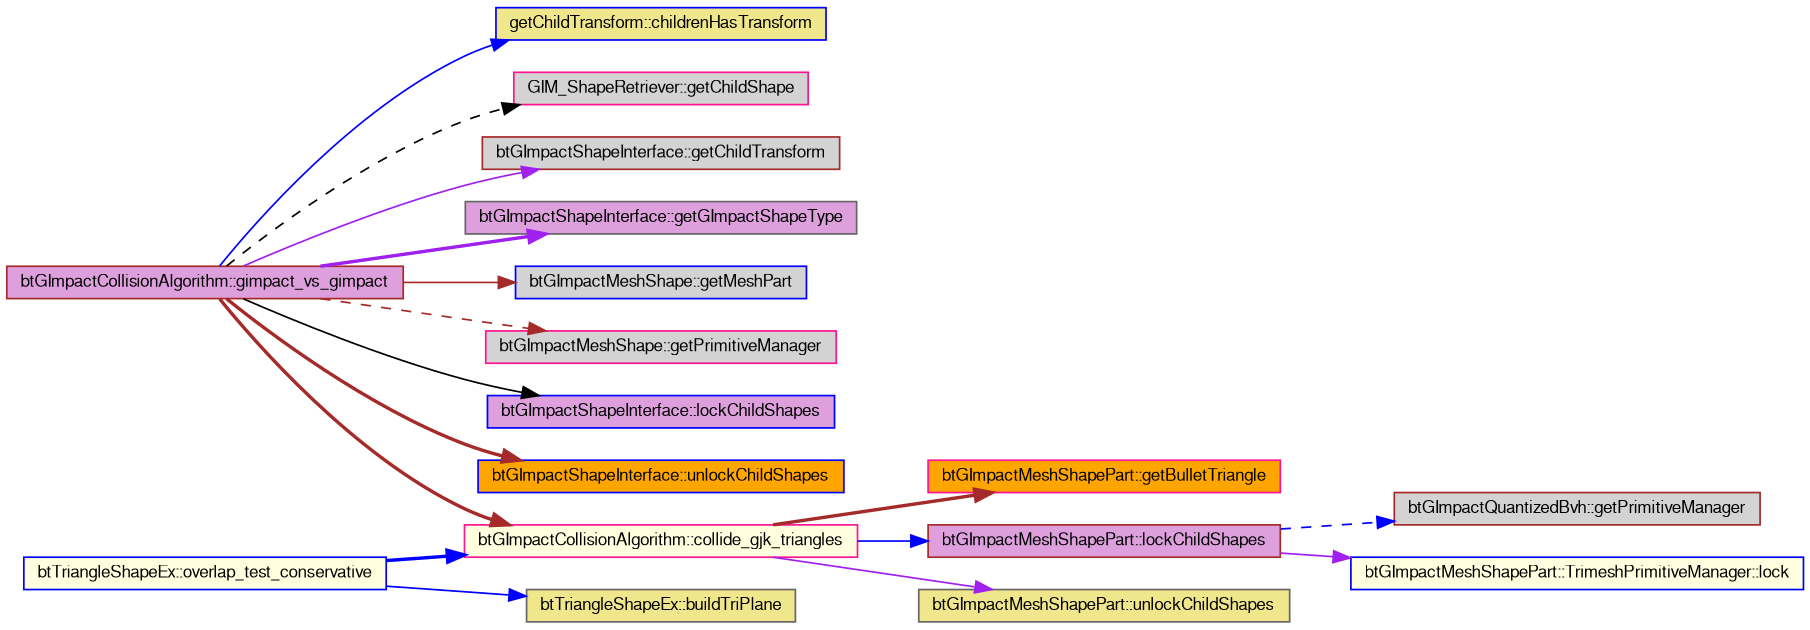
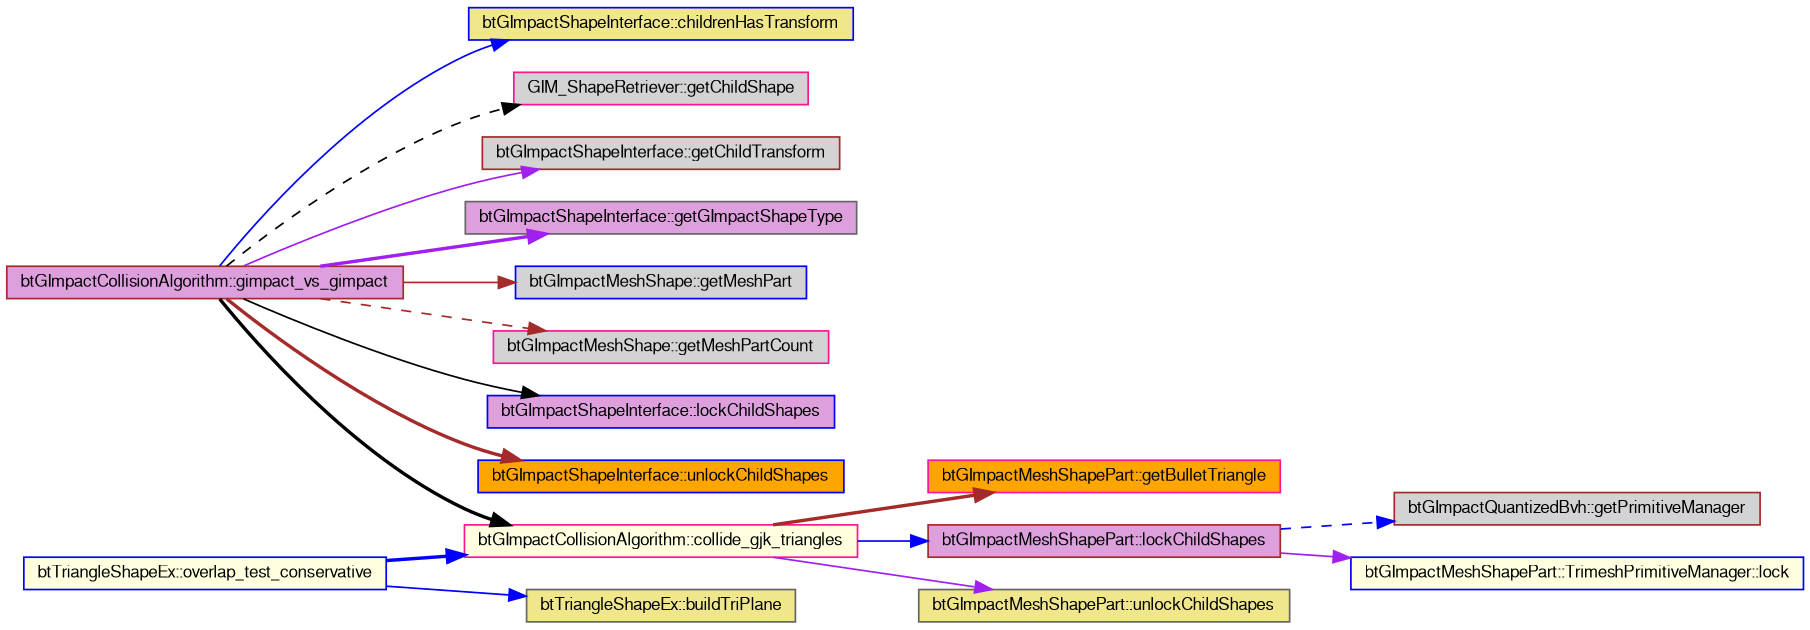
(661, 24) -> (661, 24)
(661, 347) -> (661, 347)
(343, 426) -> (343, 426)
